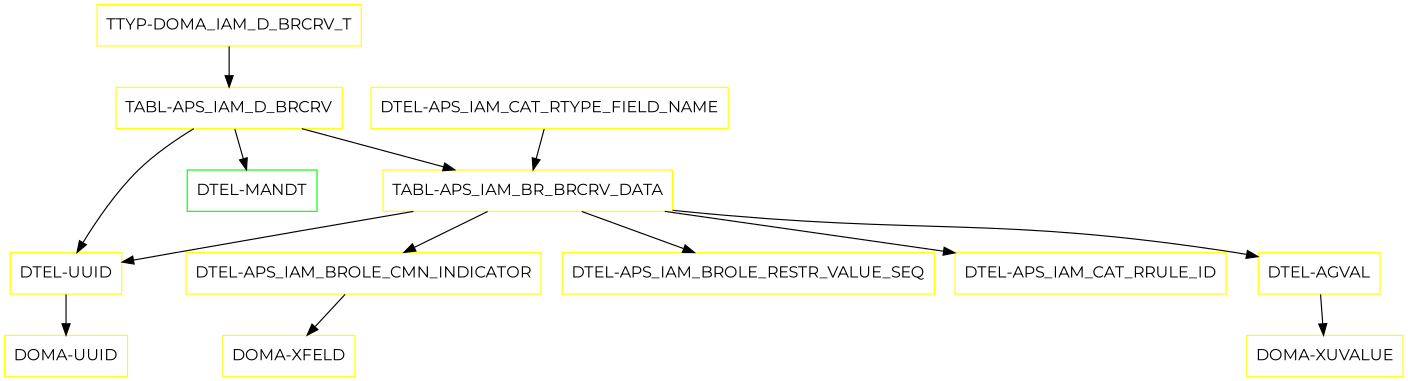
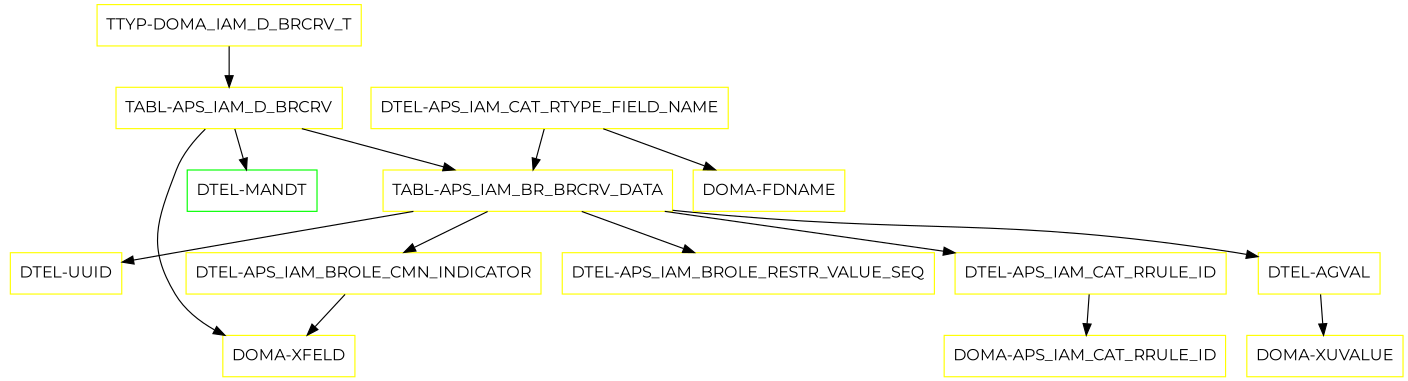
(131, 178) -> (158, 234)
none -> (769, 191)
(66, 356) -> none
none -> (1085, 356)
